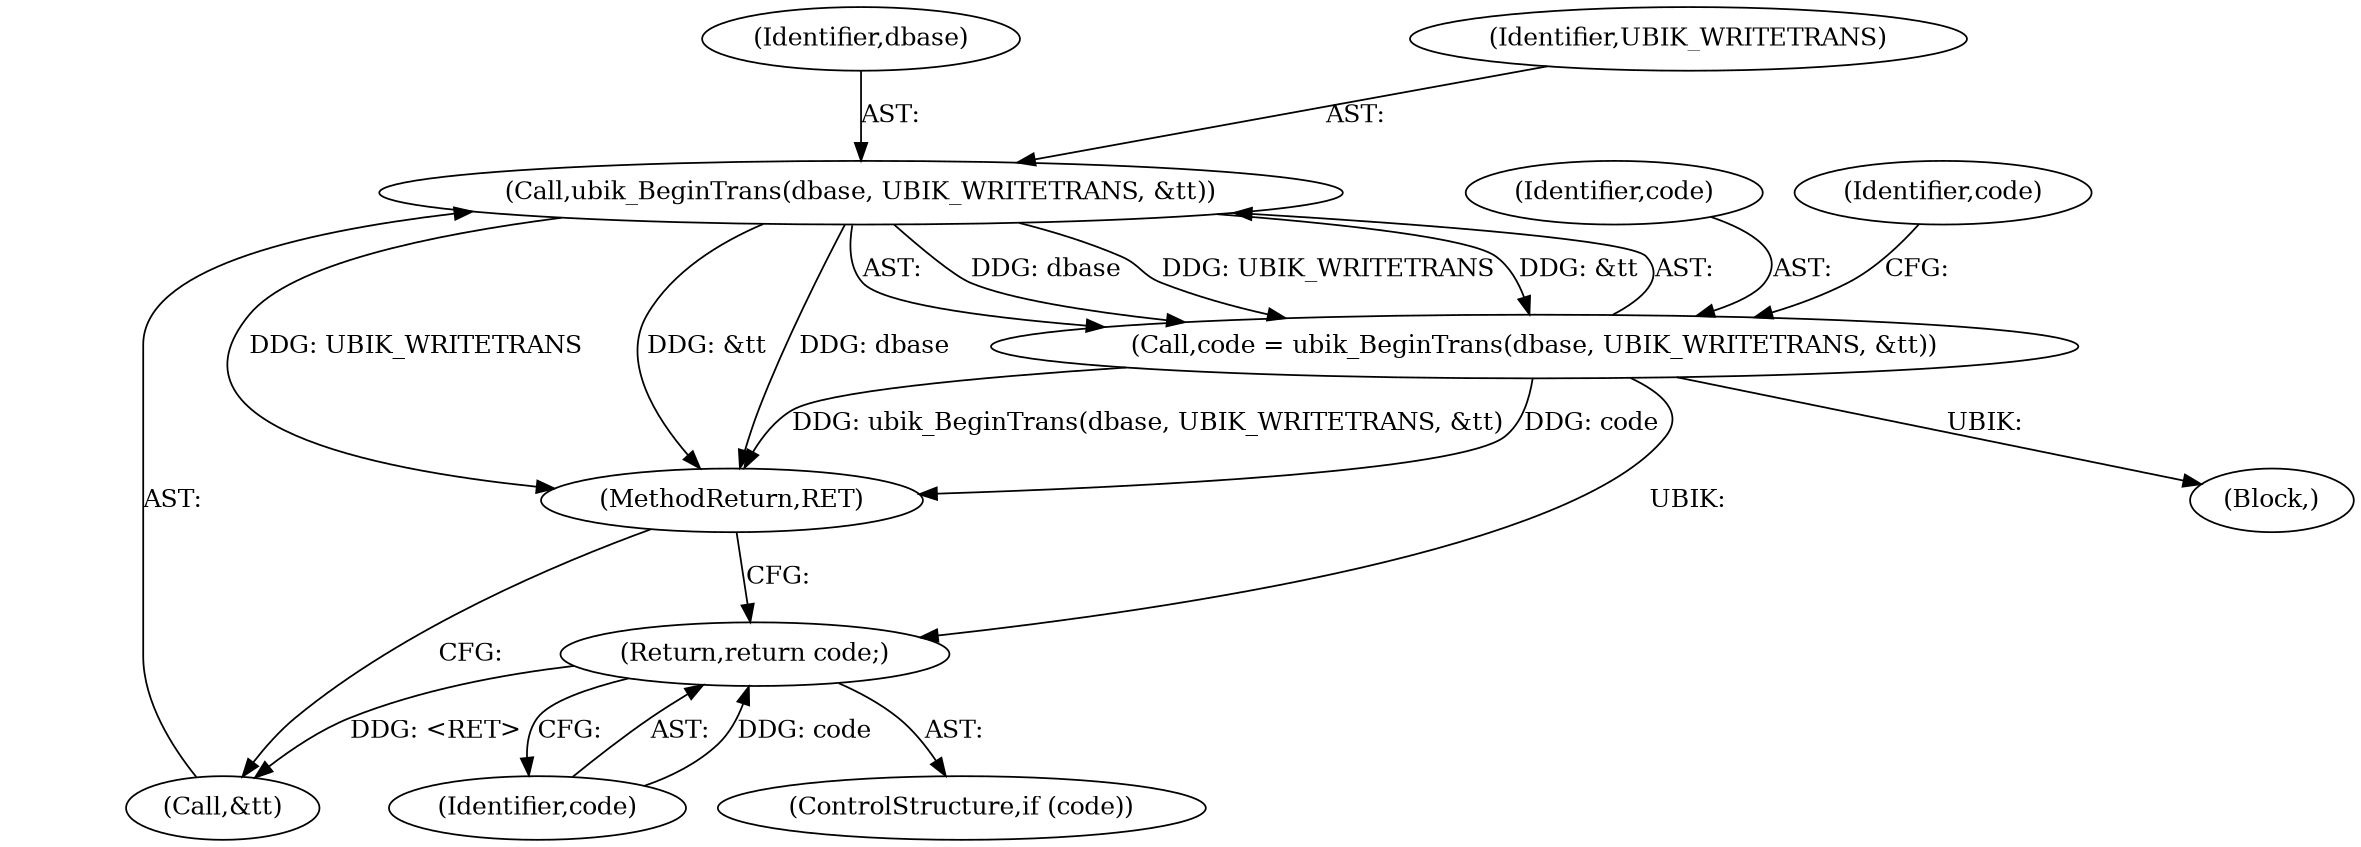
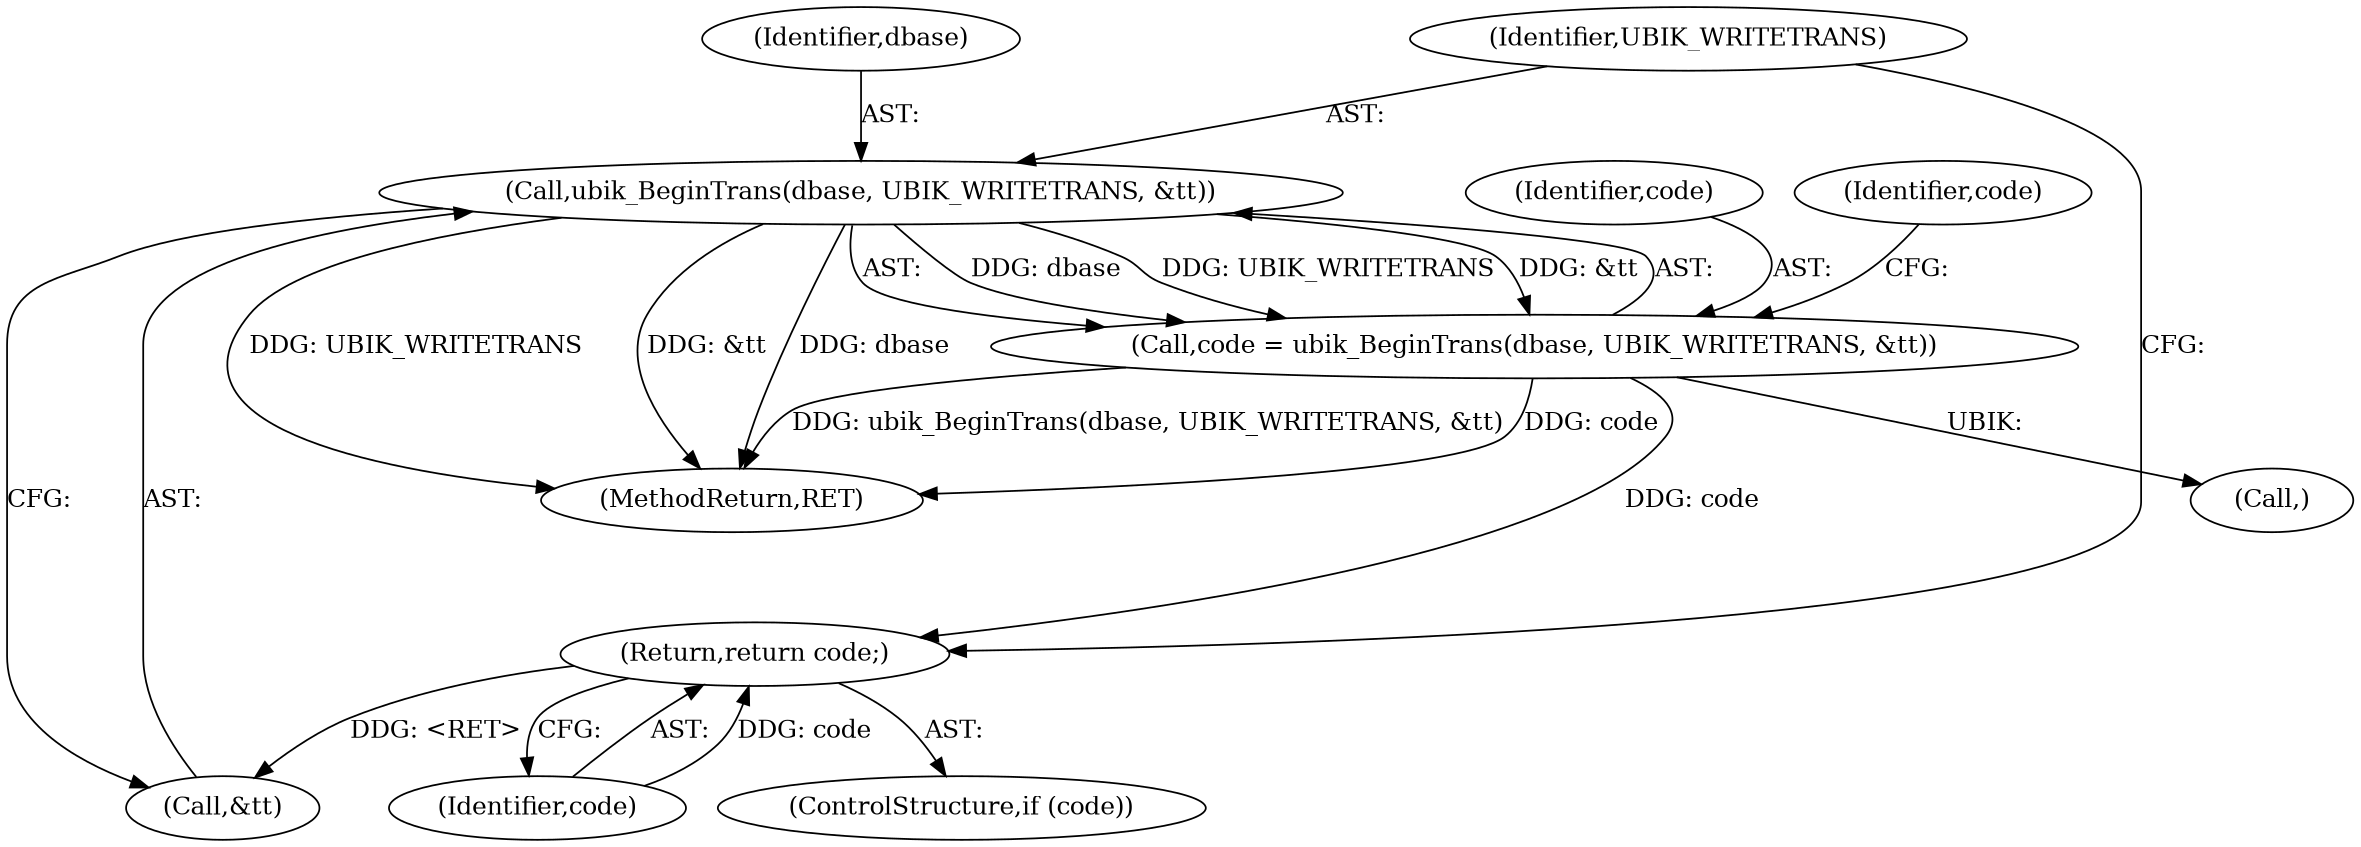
(1692, 500) -> (1692, 500)
(2272, 500) -> (2272, 500)
(742, 568) -> (1884, 597)
(438, 624) -> (7, 352)
